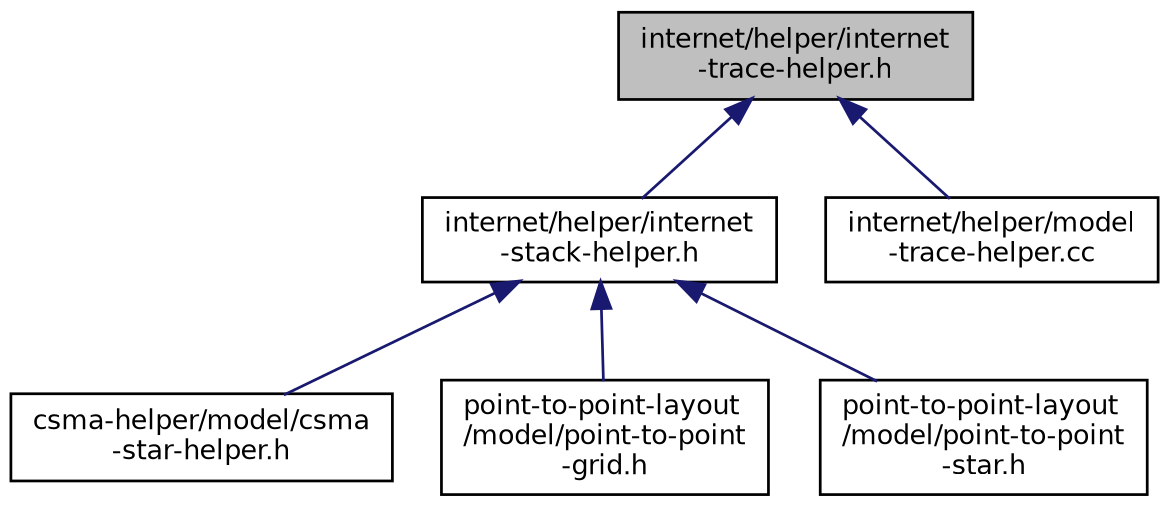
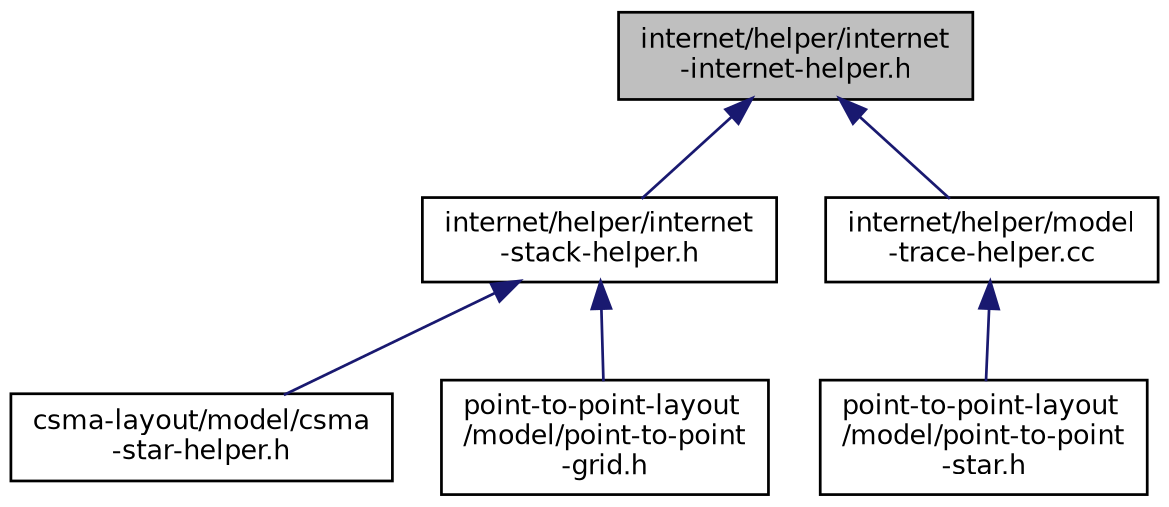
(796, 56) -> (796, 56)
(789, 337) -> (988, 345)
(202, 437) -> (202, 437)
